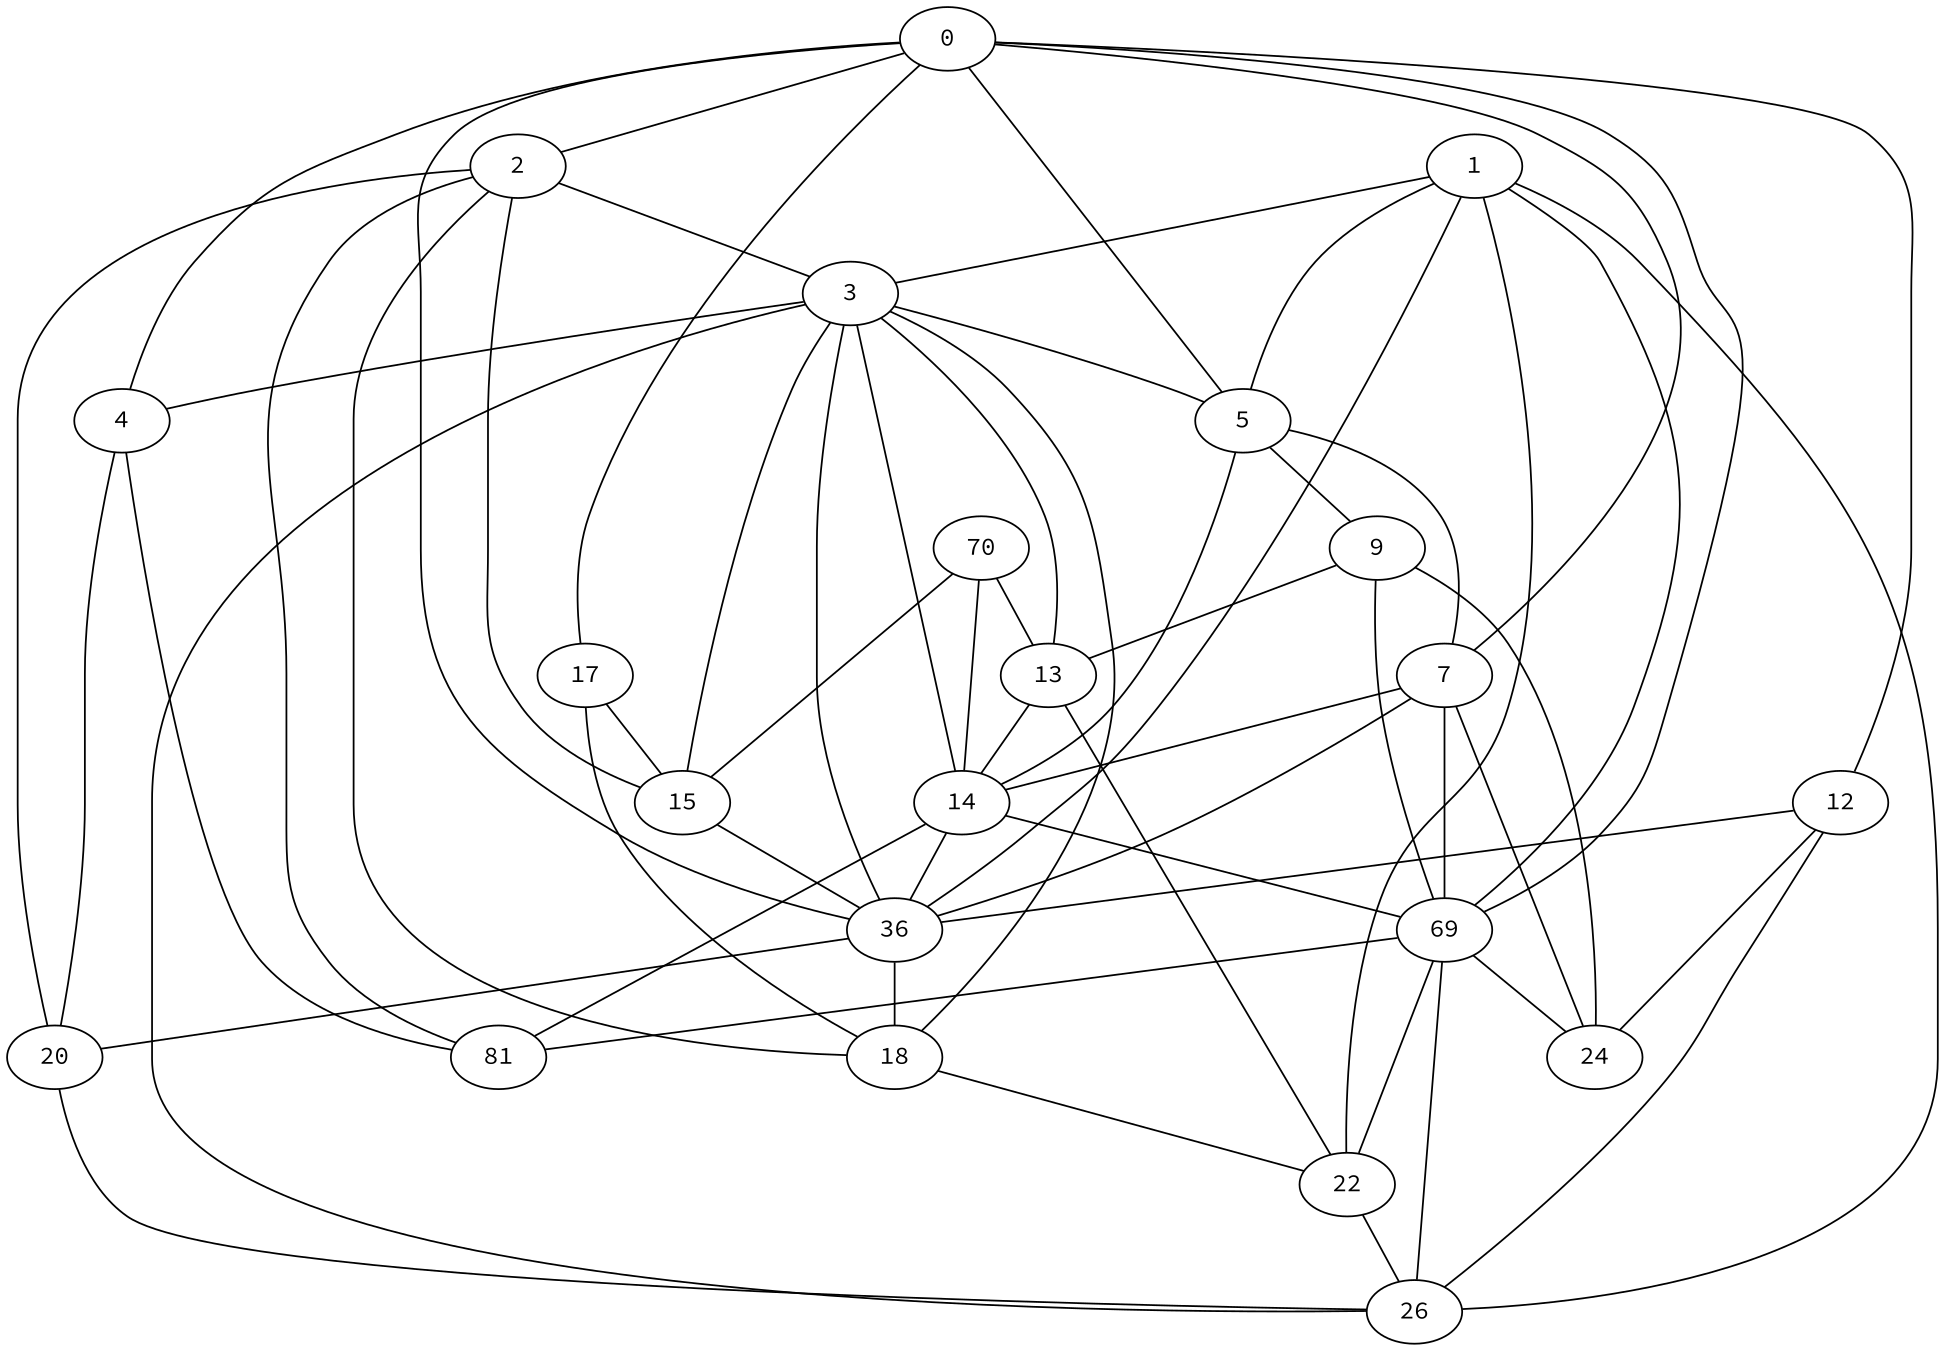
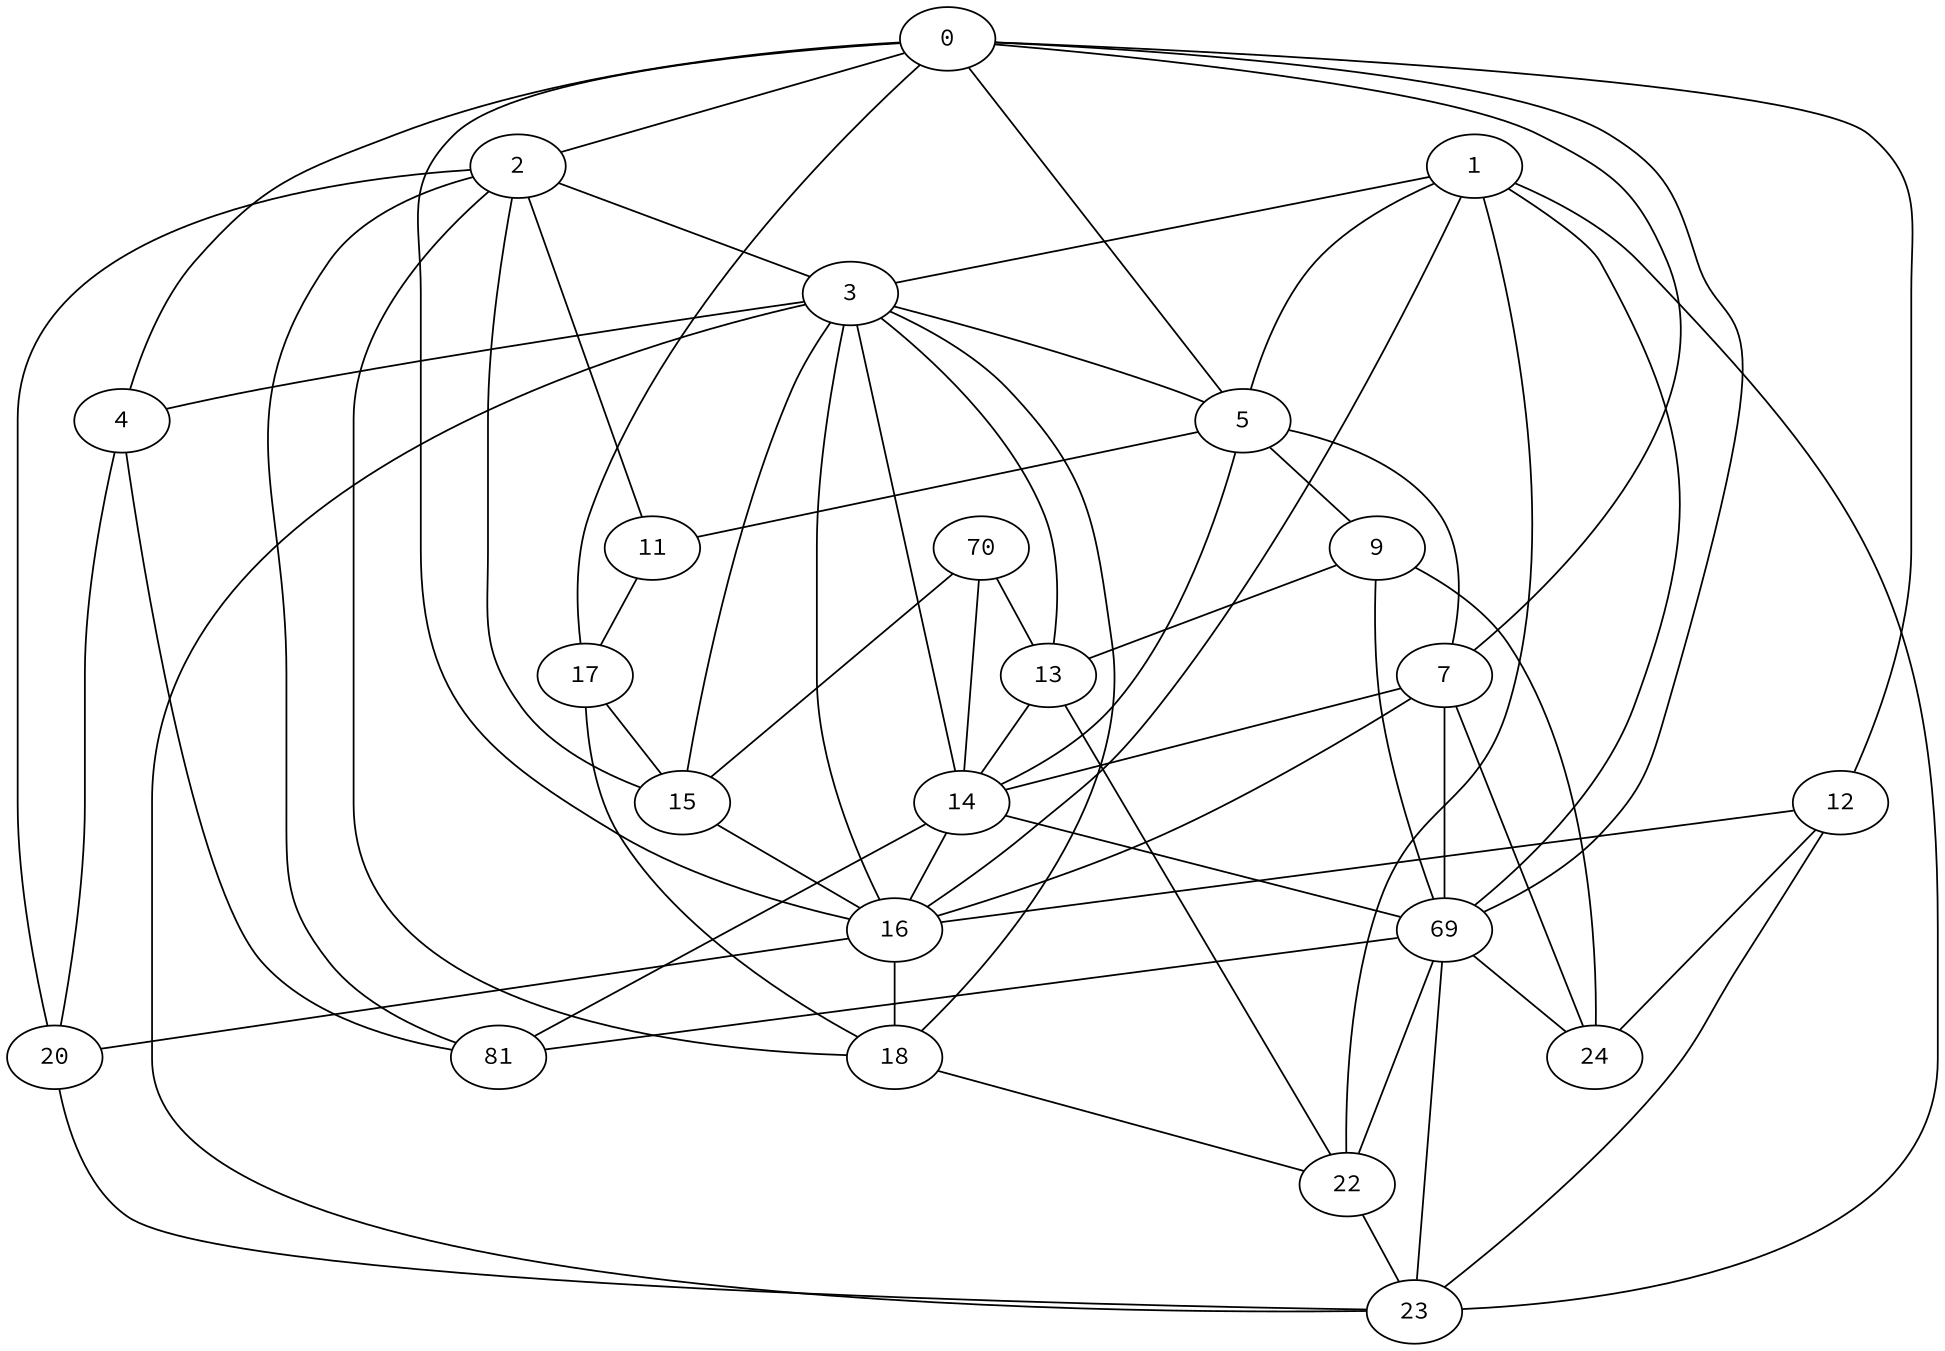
none -> (652, 548)
(895, 930) -> (895, 930)
(1414, 1312) -> (1414, 1312)
